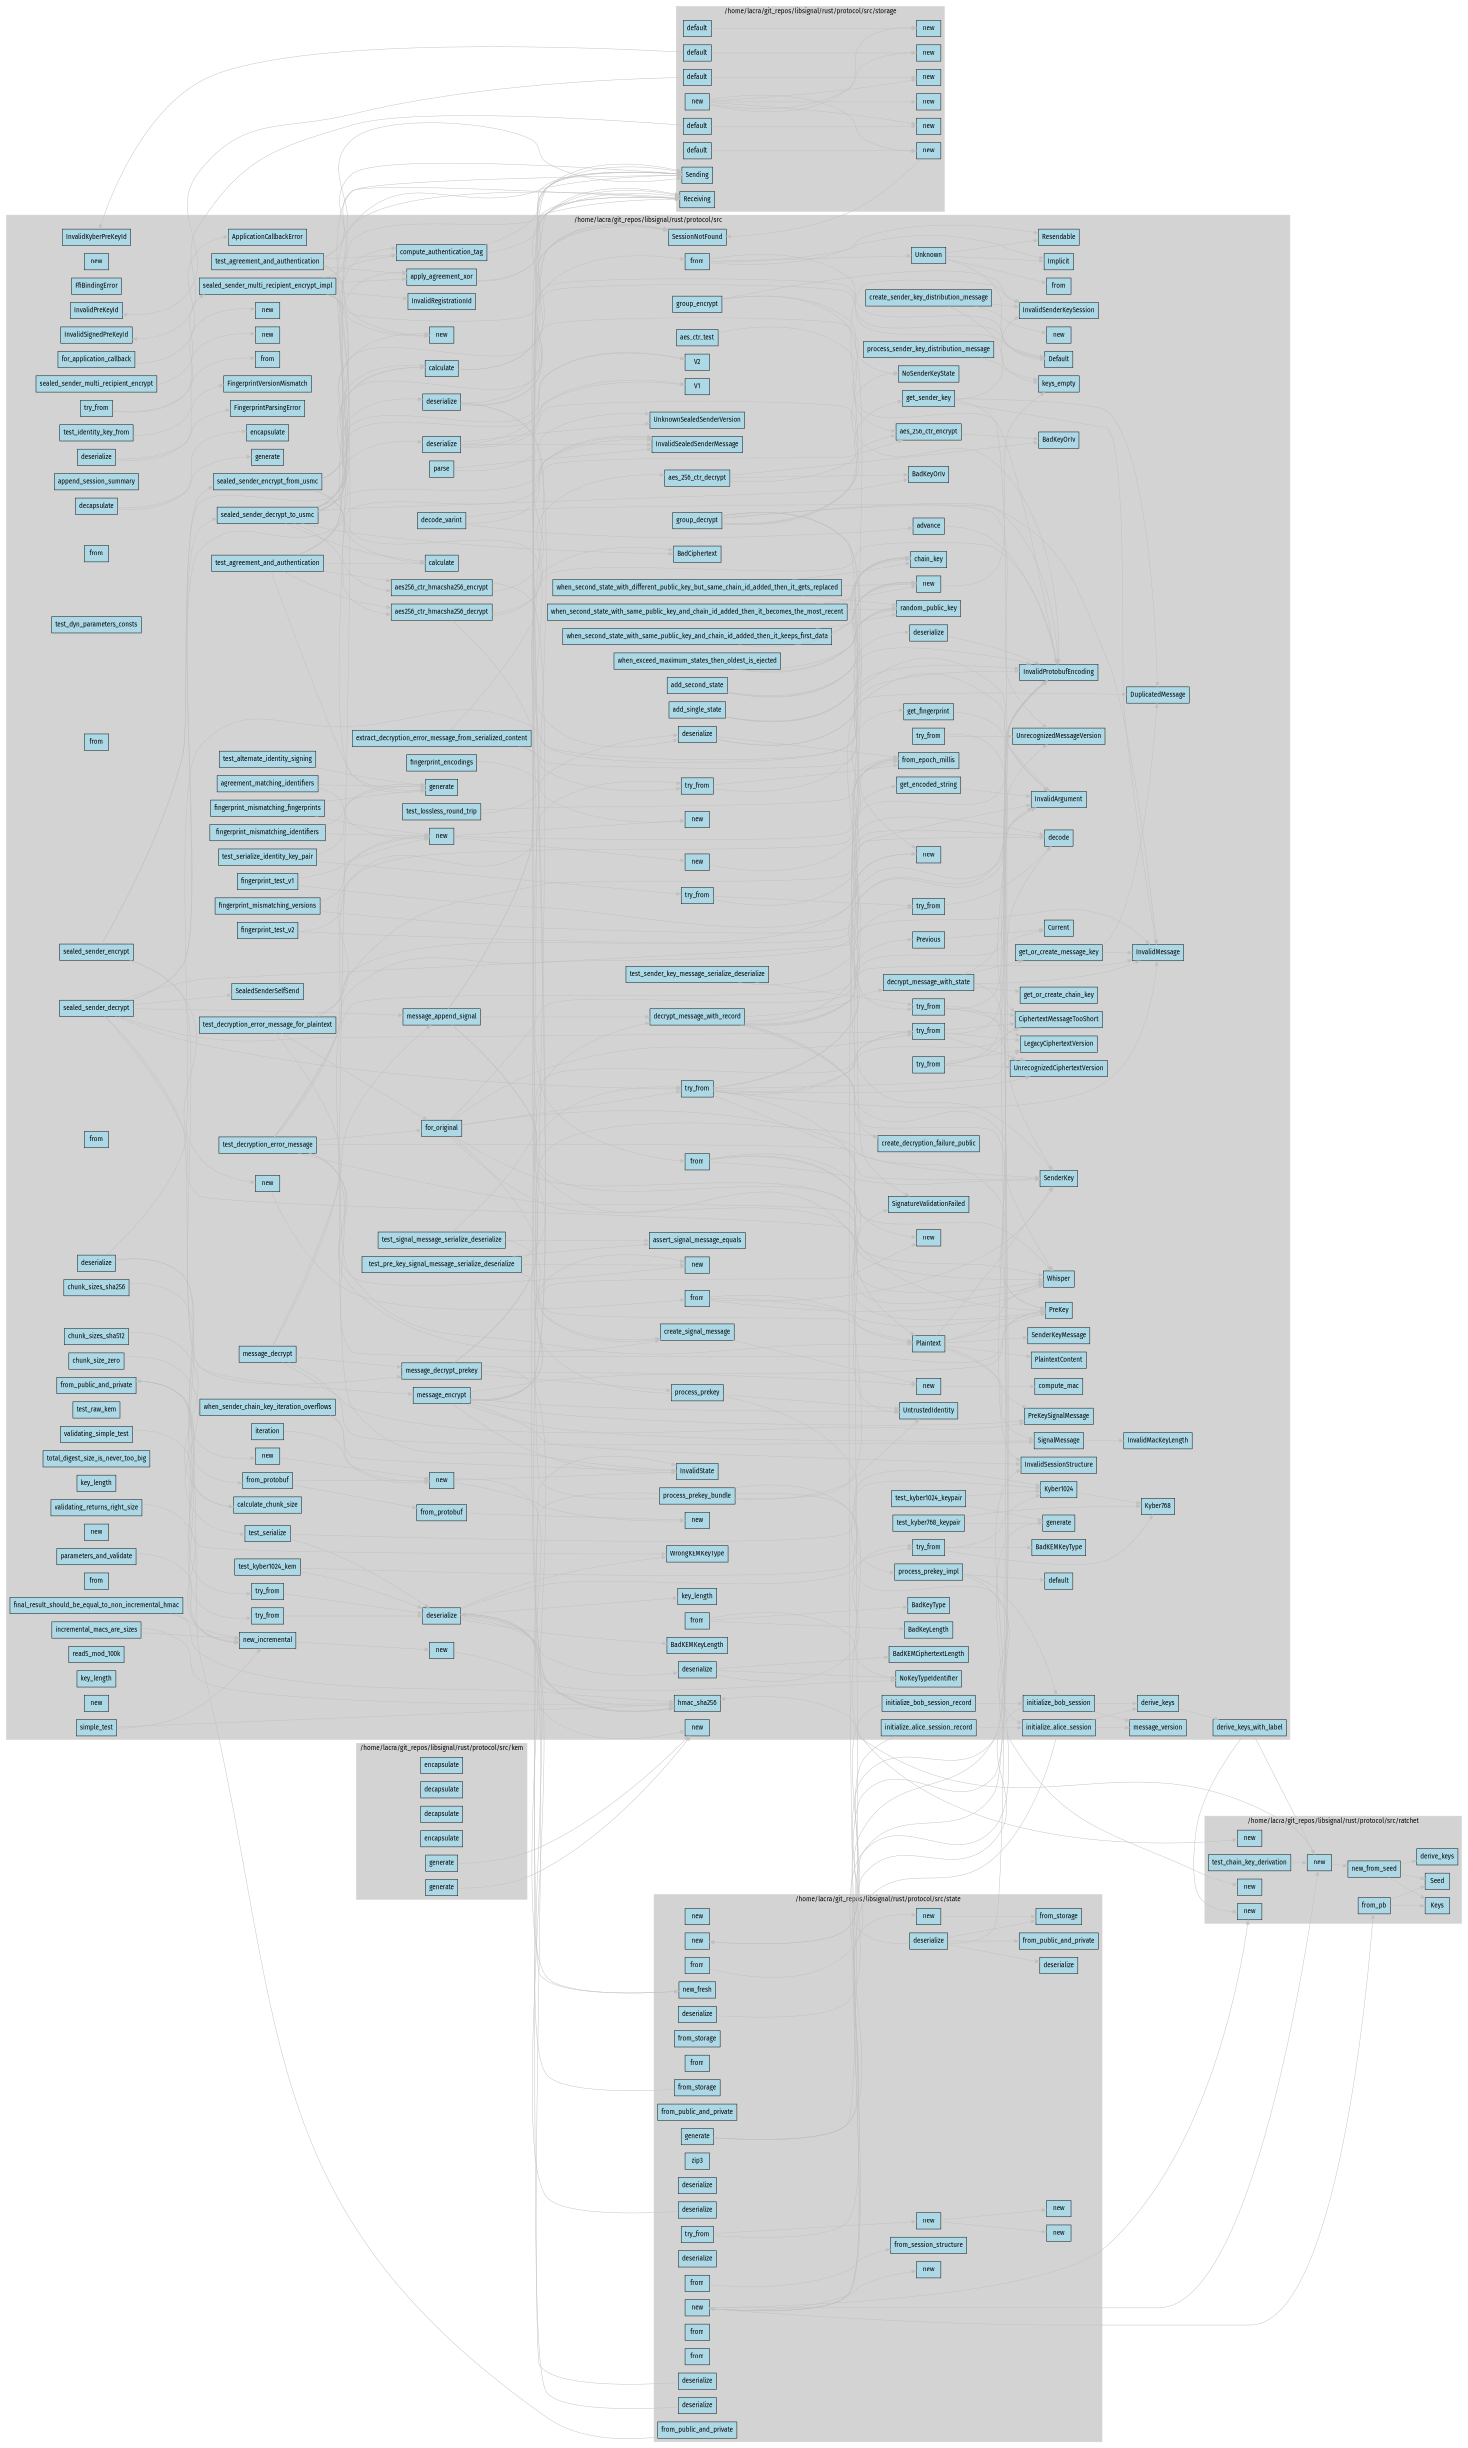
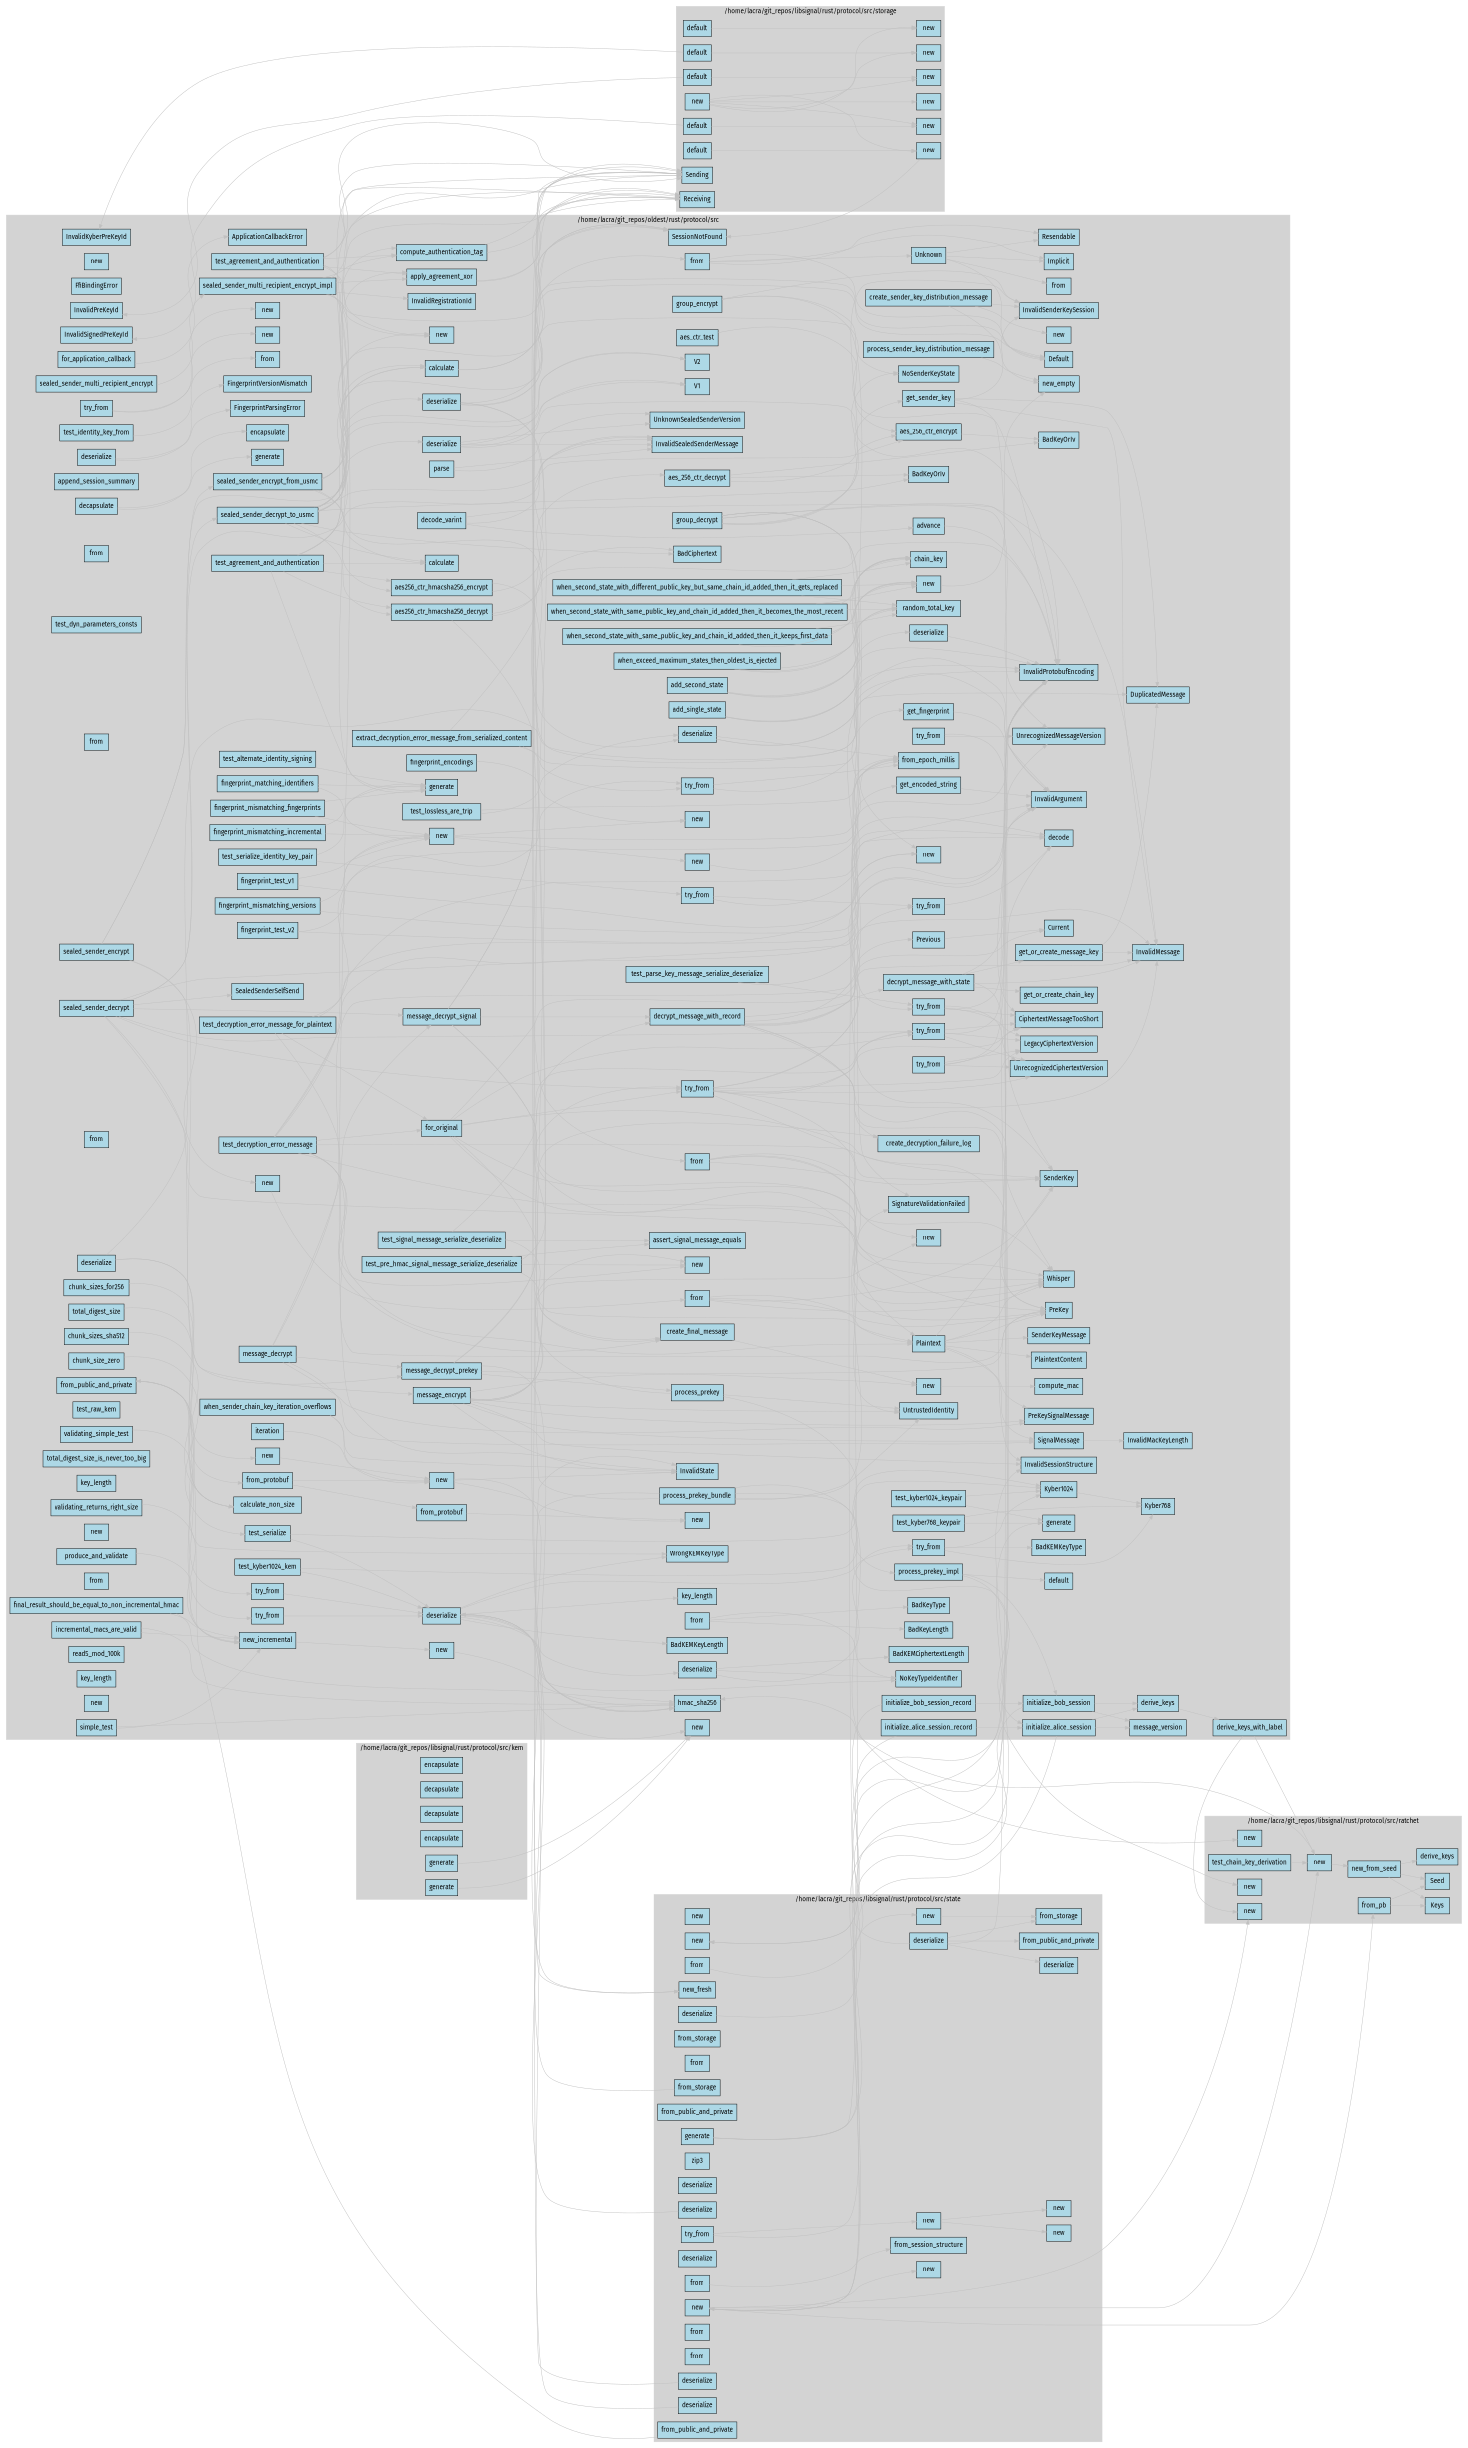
(648, 220) -> (648, 220)
(1059, 384) -> (1059, 384)
(929, 609) -> (929, 609)
(268, 784) -> (268, 784)
(442, 812) -> (442, 812)
(268, 833) -> (268, 833)
(697, 974) -> (697, 974)
(442, 1017) -> (442, 1017)
(929, 1144) -> (929, 1144)
(442, 1265) -> (442, 1265)
(96, 1288) -> (96, 1288)
none -> (96, 1312)
(697, 1332) -> (697, 1332)
(268, 1505) -> (268, 1505)
(96, 1557) -> (96, 1557)
(96, 1630) -> (96, 1630)
